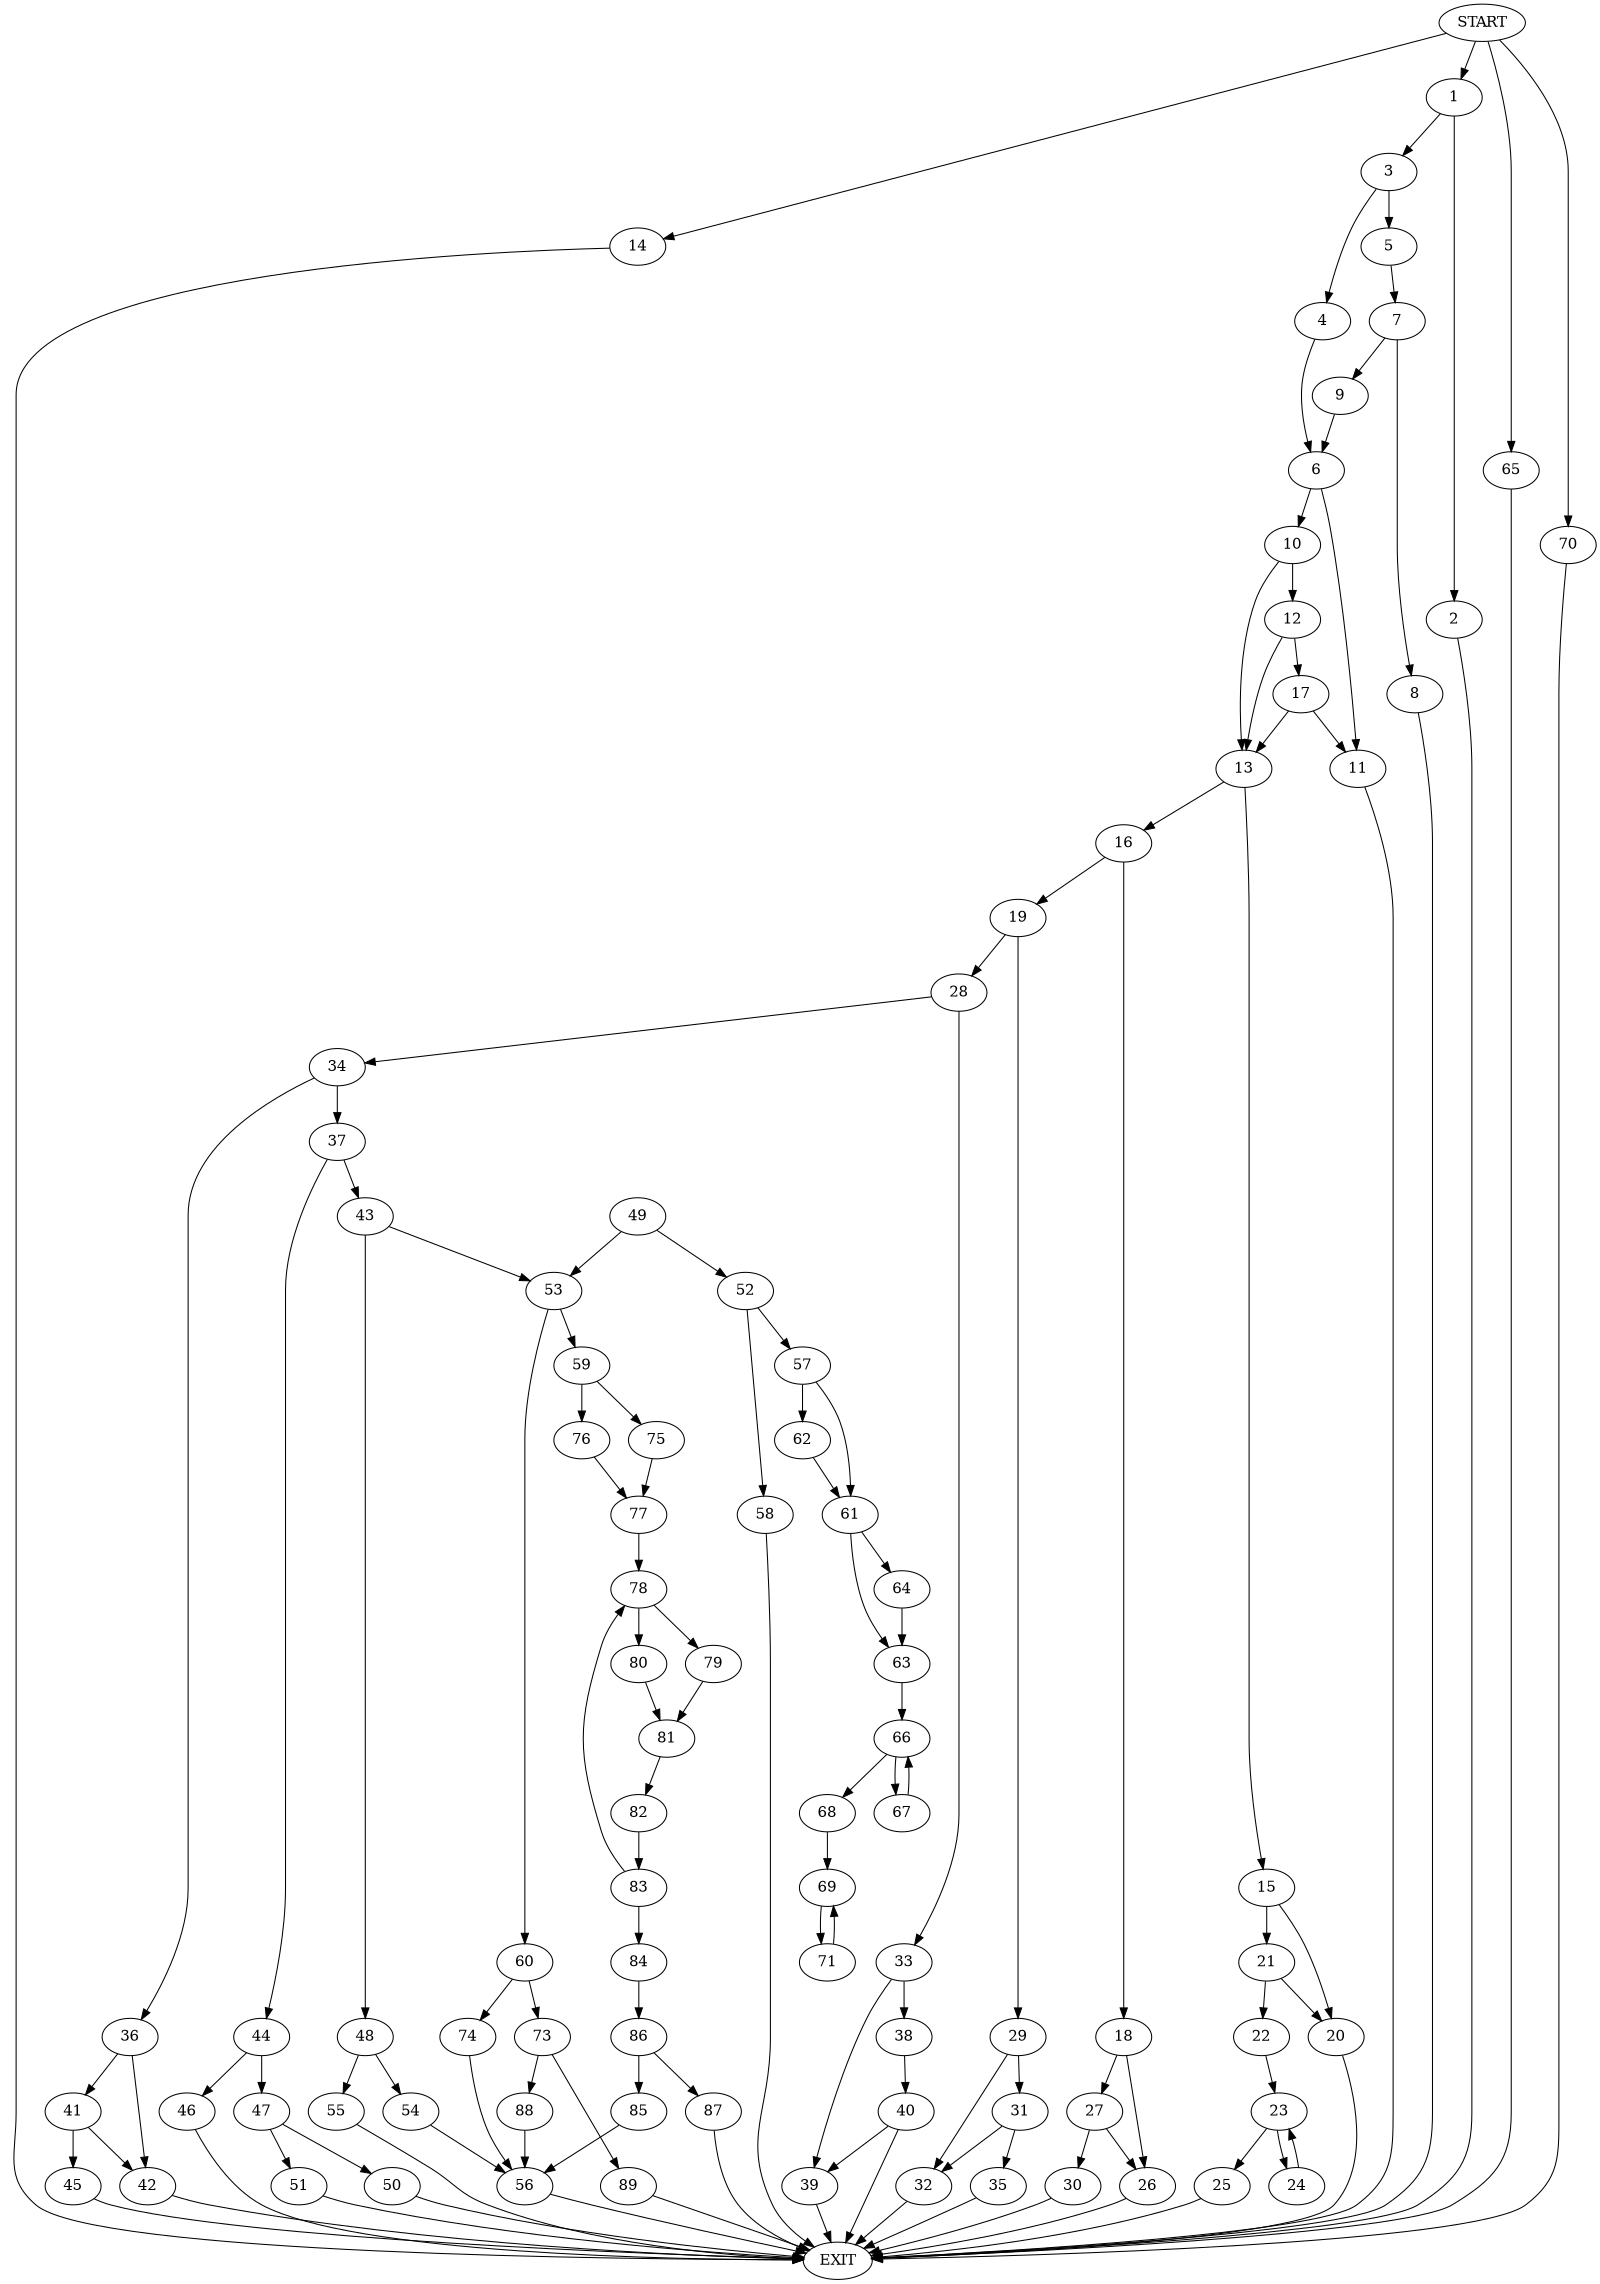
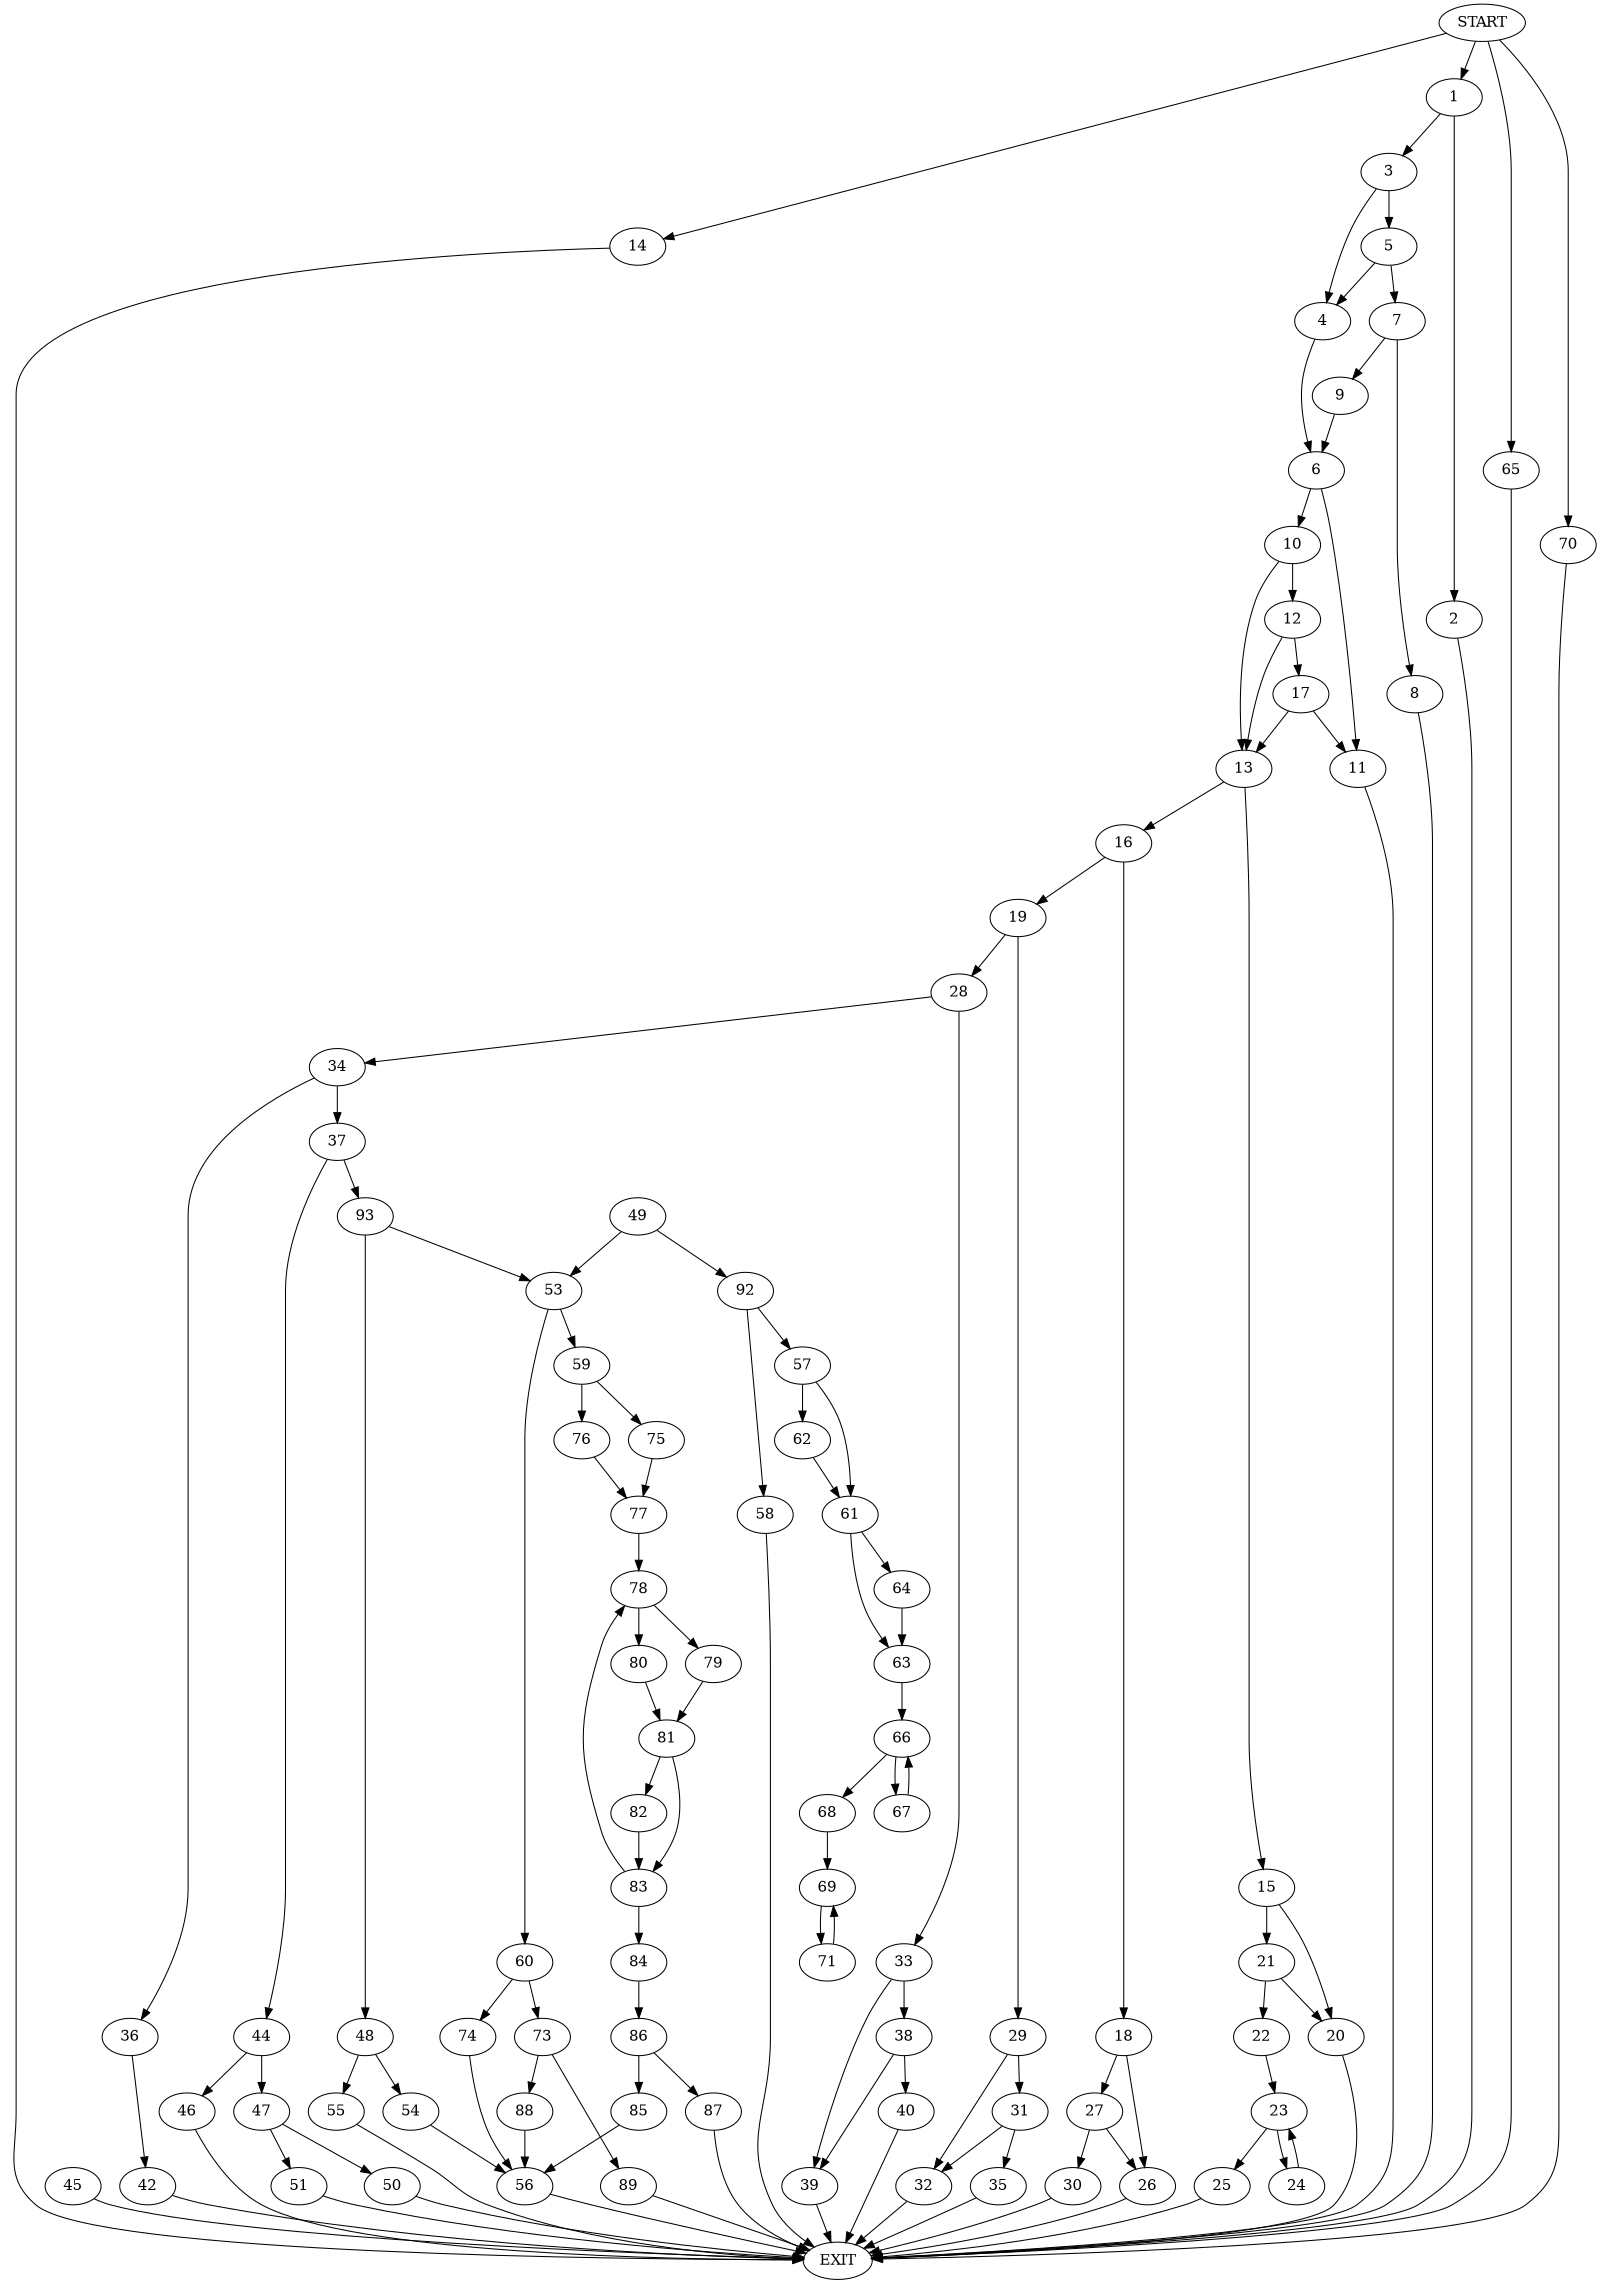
none -> (1359, 280)
(365, 1216) -> (365, 1216)
(746, 1291) -> (746, 1291)
none -> (680, 1812)
(73, 2112) -> none
(862, 2146) -> (860, 2107)
